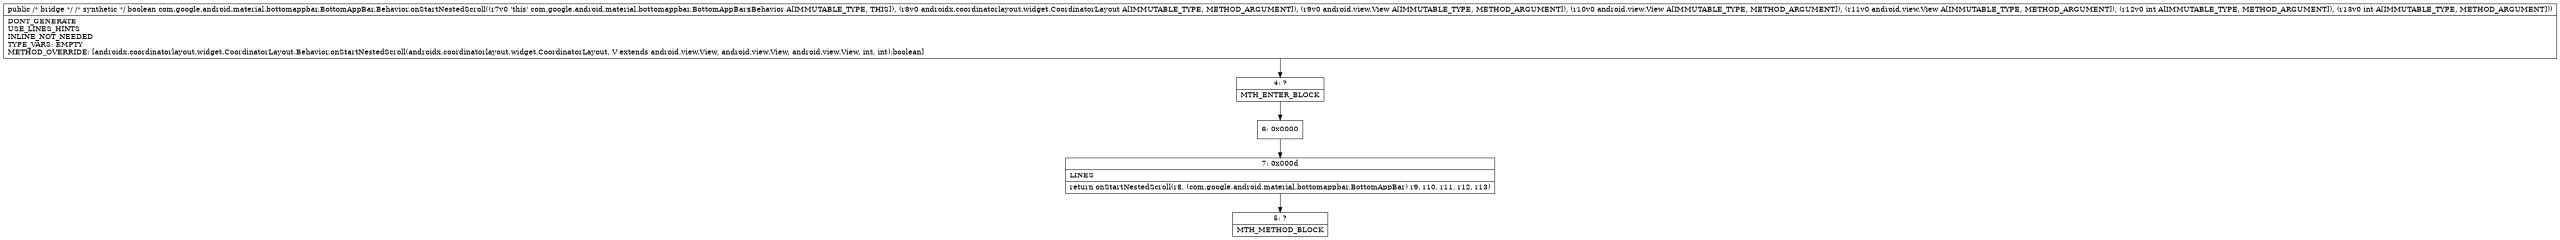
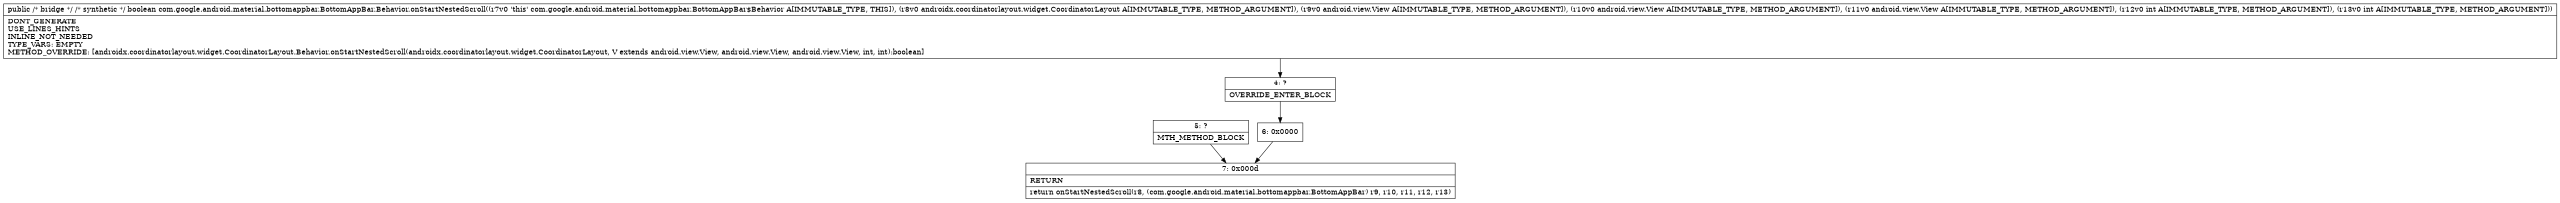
(1280, 95) -> (1280, 95)
(1082, 175) -> (1047, 181)
(1280, 200) -> (1217, 152)
